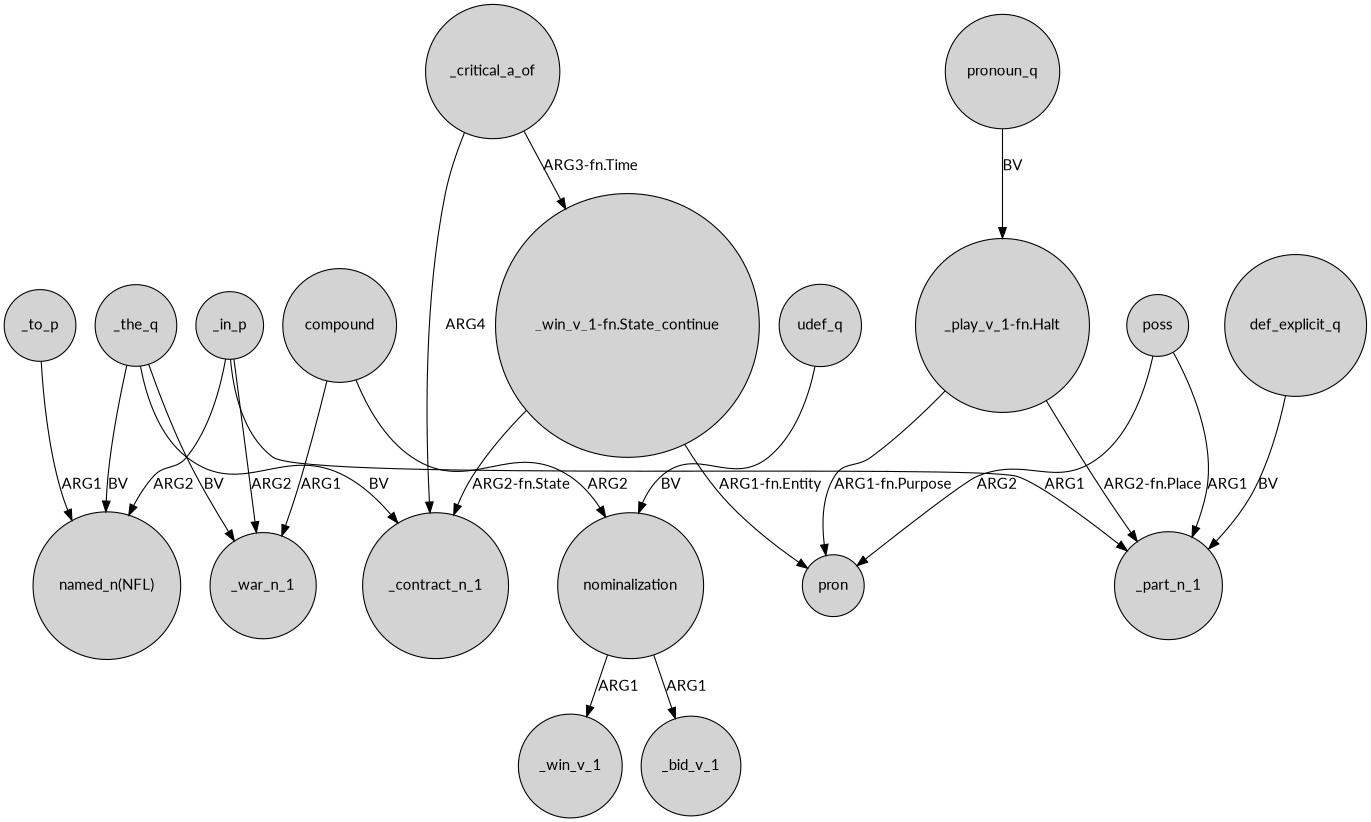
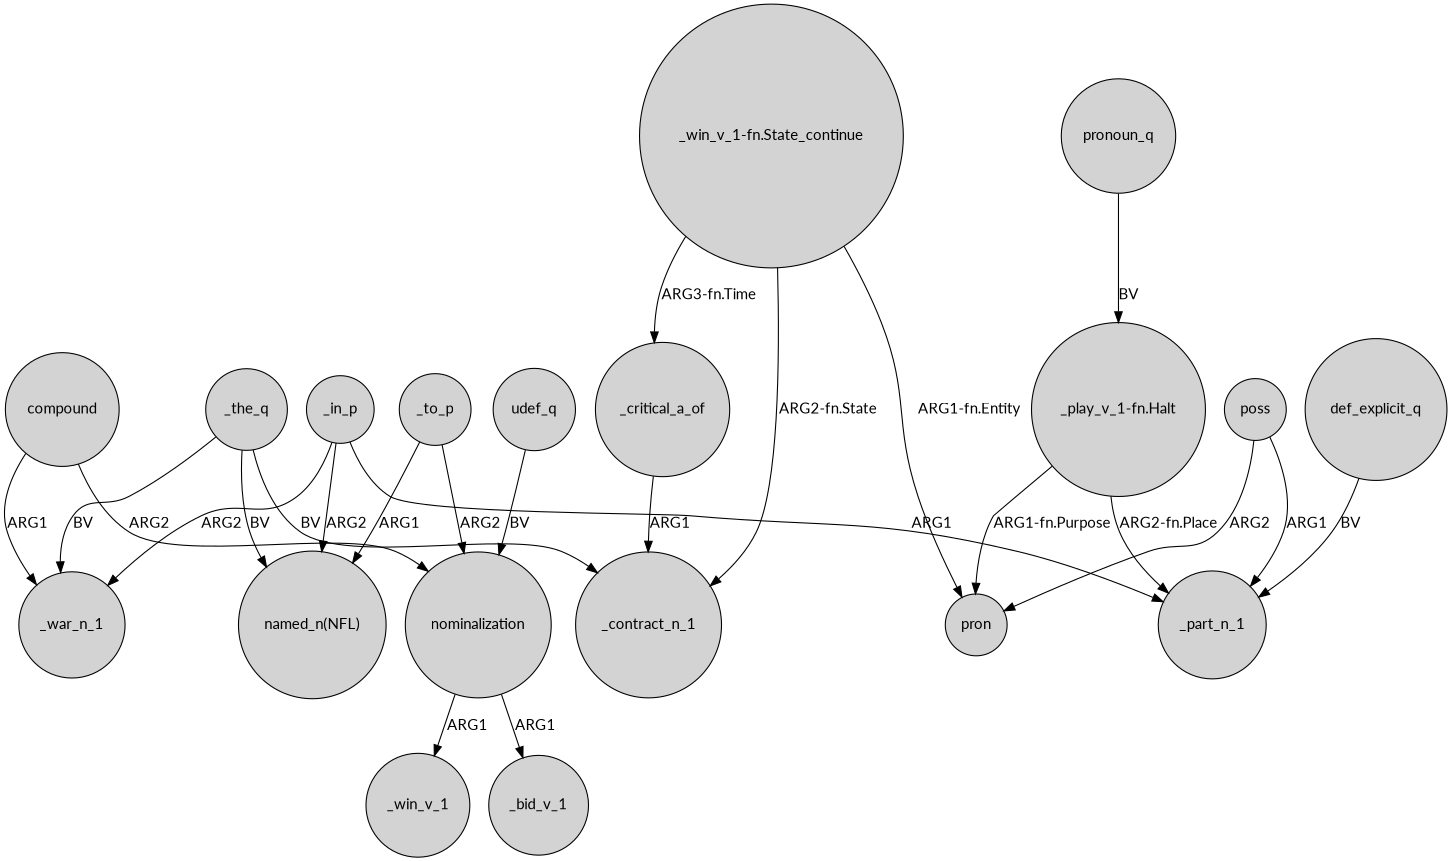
(542, 165) -> (663, 282)
(466, 325) -> (670, 524)
none -> (452, 494)
